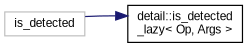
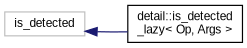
(100, 16) -> (113, 32)
